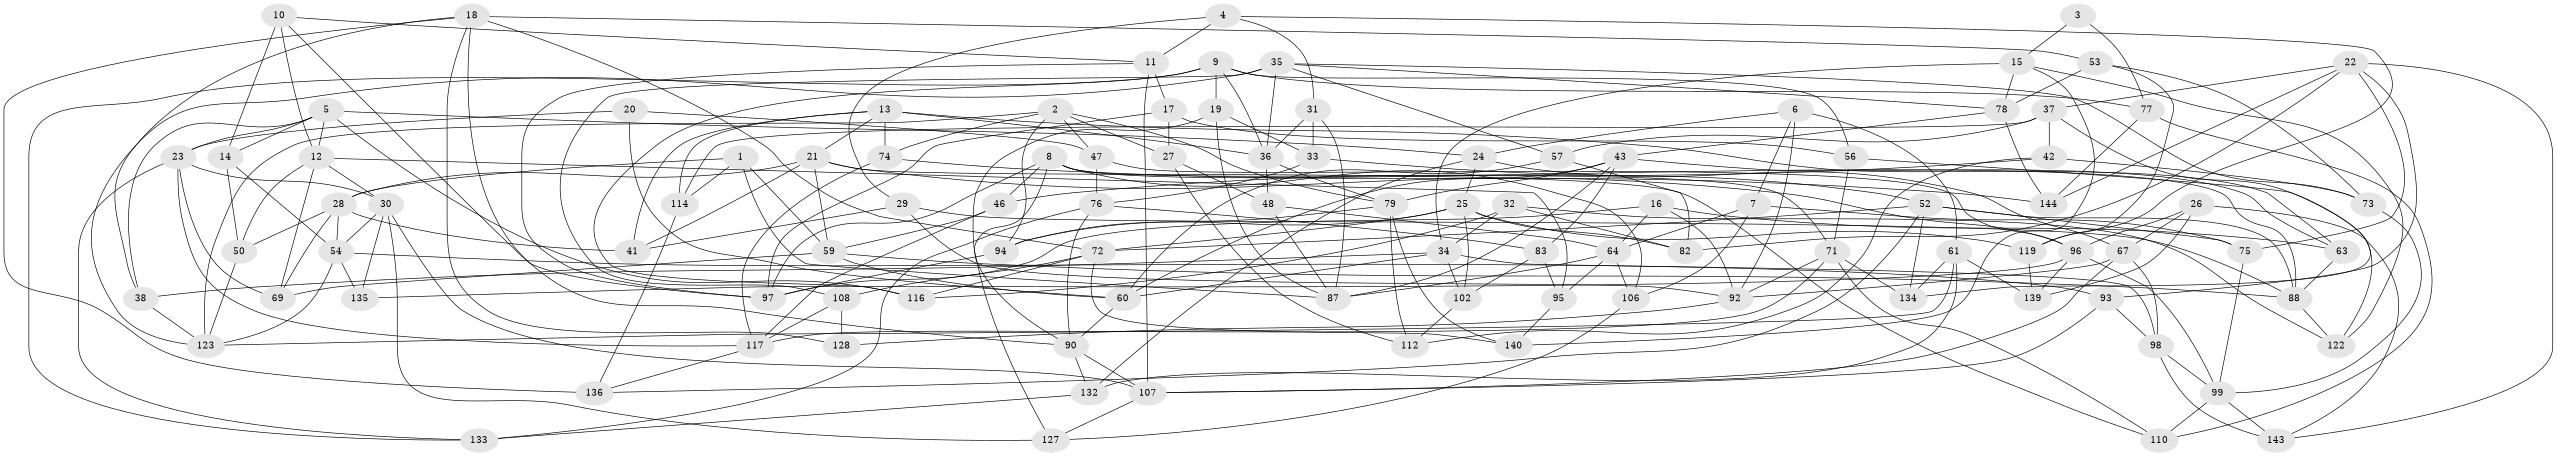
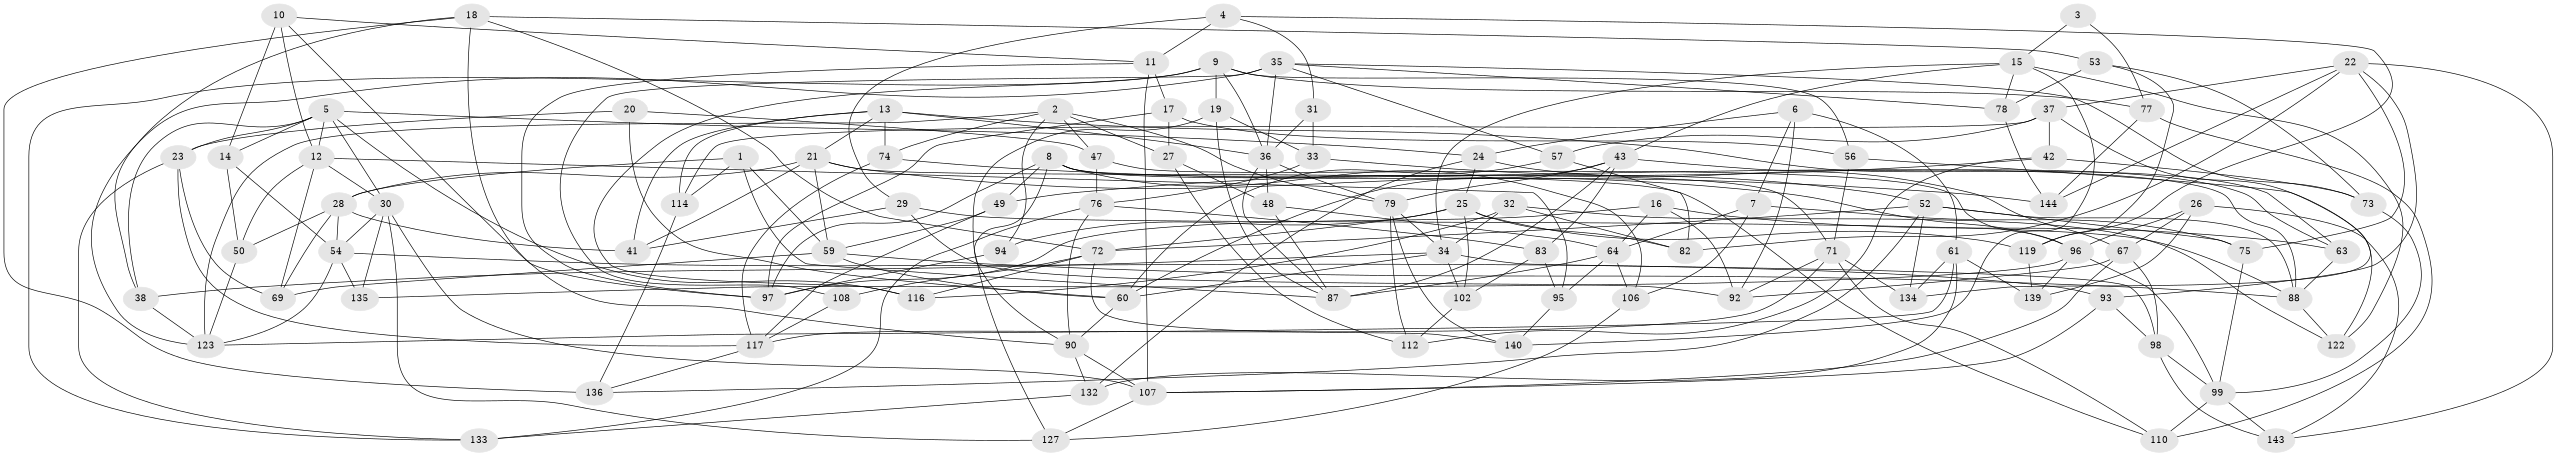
(1811, 134) -> (1822, 87)
(273, 181) -> (354, 154)
(1000, 205) -> (1000, 205)
(1193, 221) -> (1417, 228)
(1344, 232) -> (1267, 239)
(842, 346) -> none
